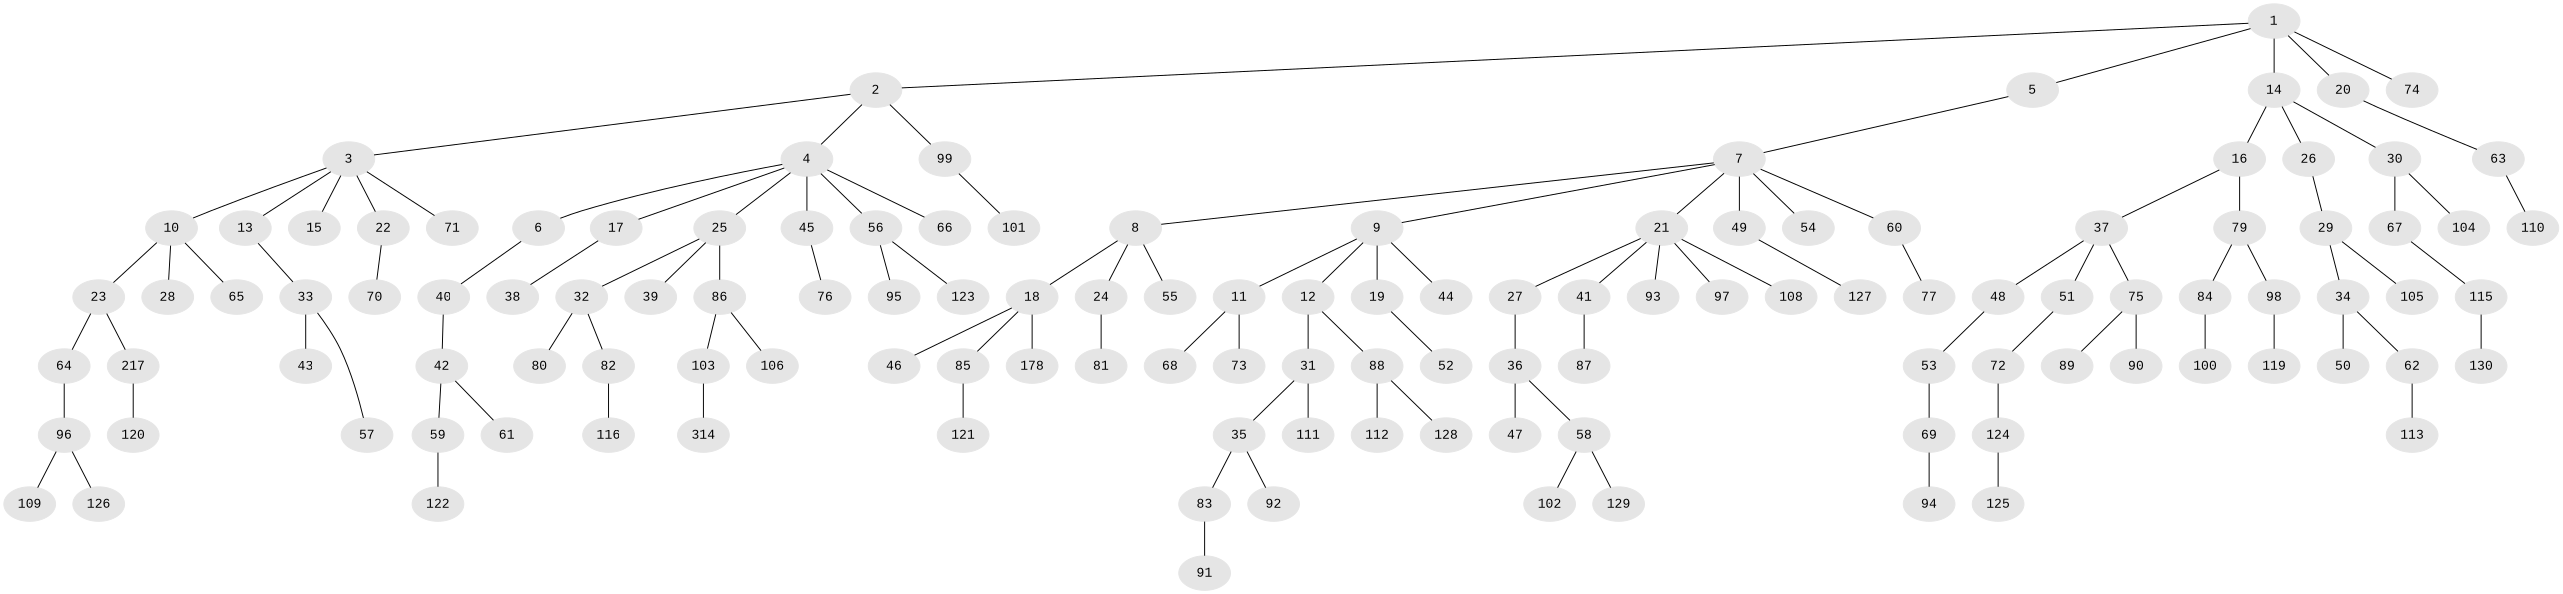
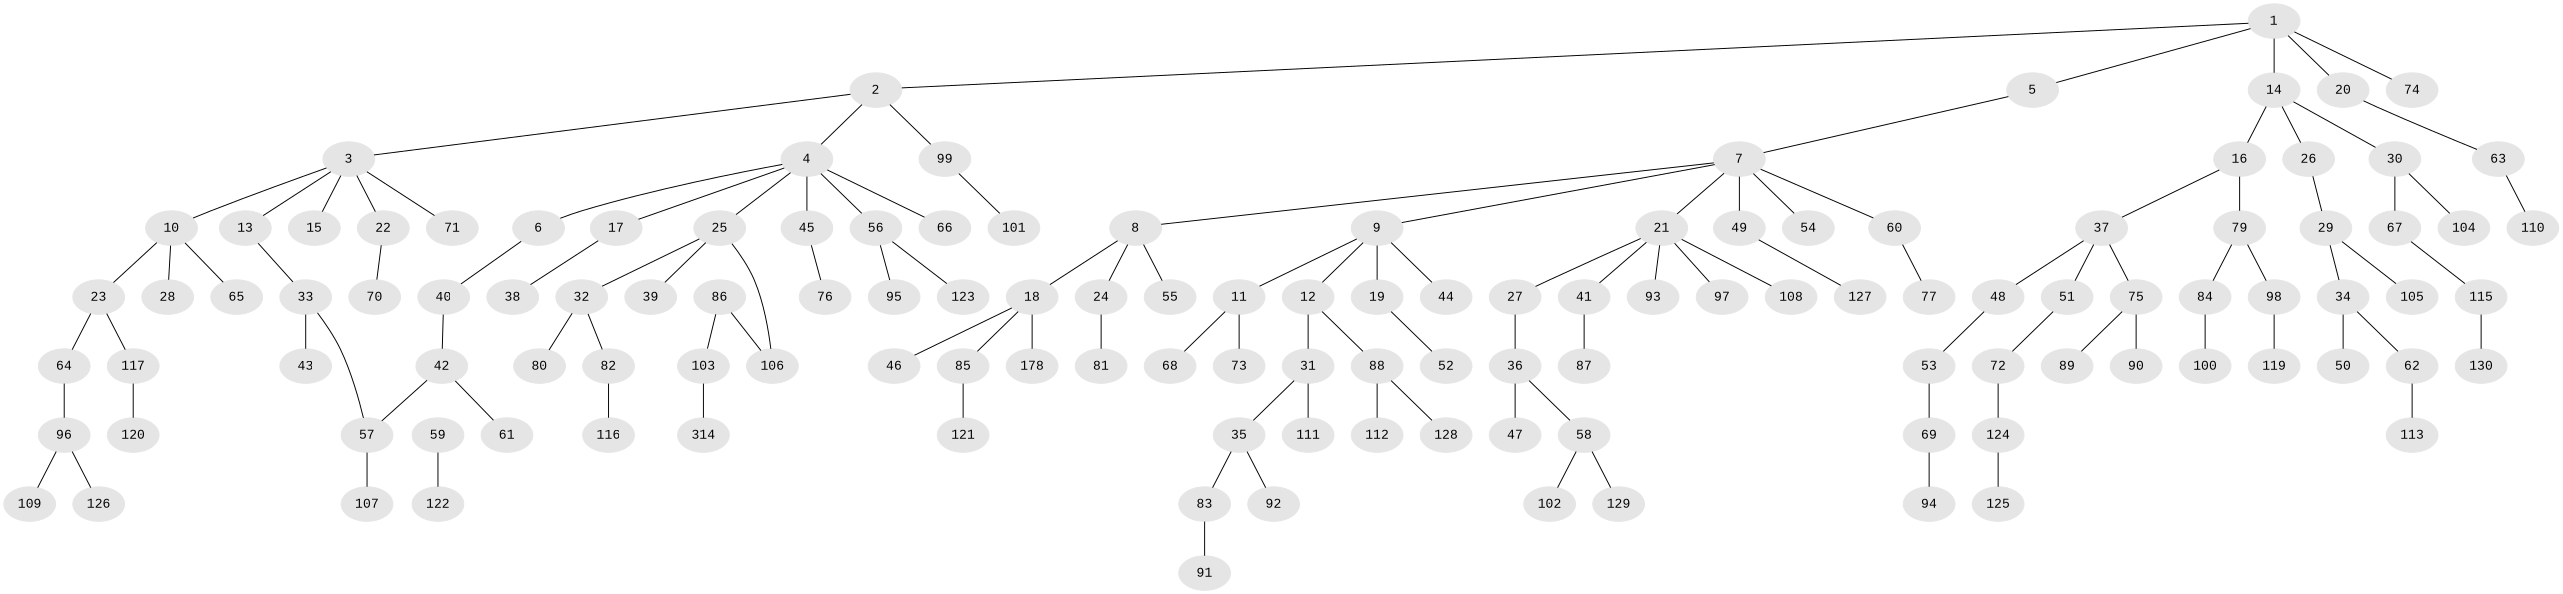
(720, 263) -> (759, 293)
(133, 366) -> (133, 366)
(440, 401) -> (404, 401)
none -> (367, 504)
